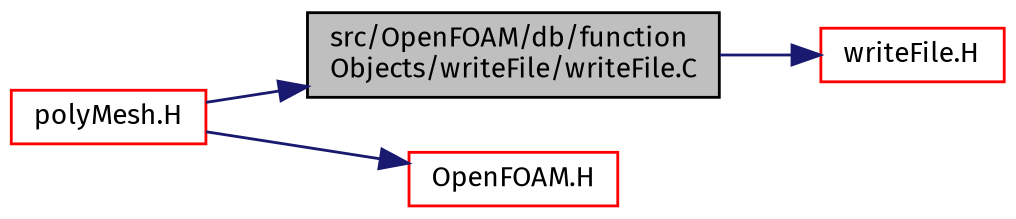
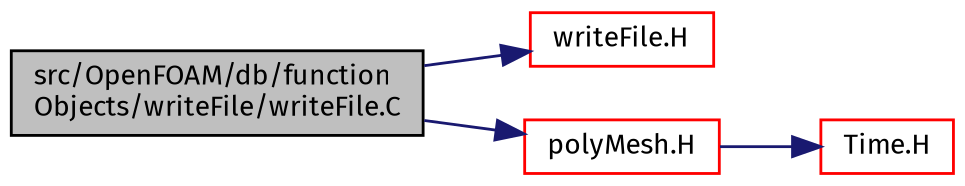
(243, 97) -> (460, 125)
(513, 179) -> (887, 147)
